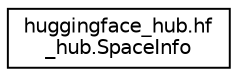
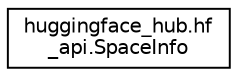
(119, 38) -> (119, 38)
